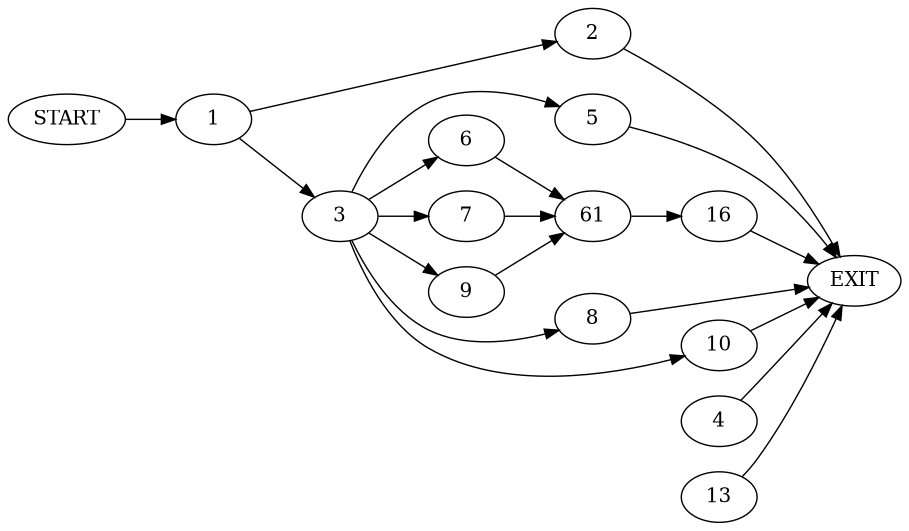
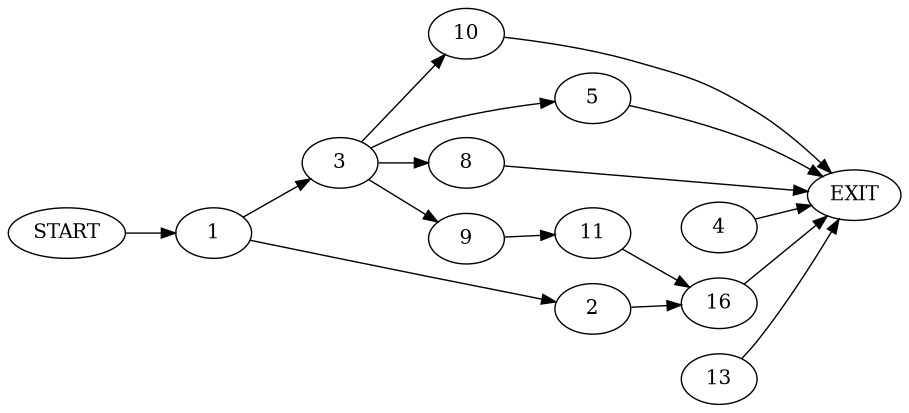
(744, 130) -> (649, 306)
(466, 140) -> none
(466, 216) -> none
(593, 216) -> (593, 233)
